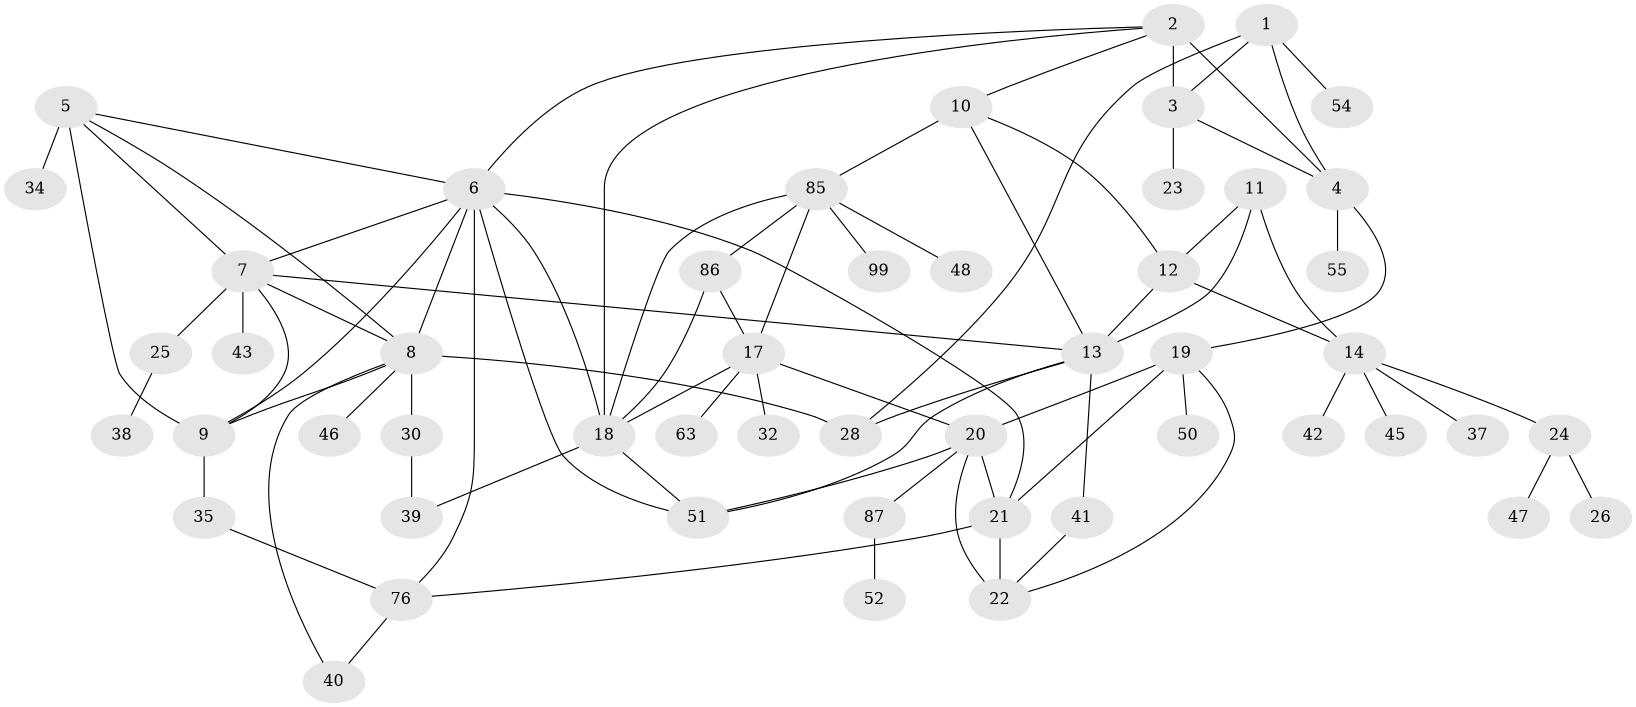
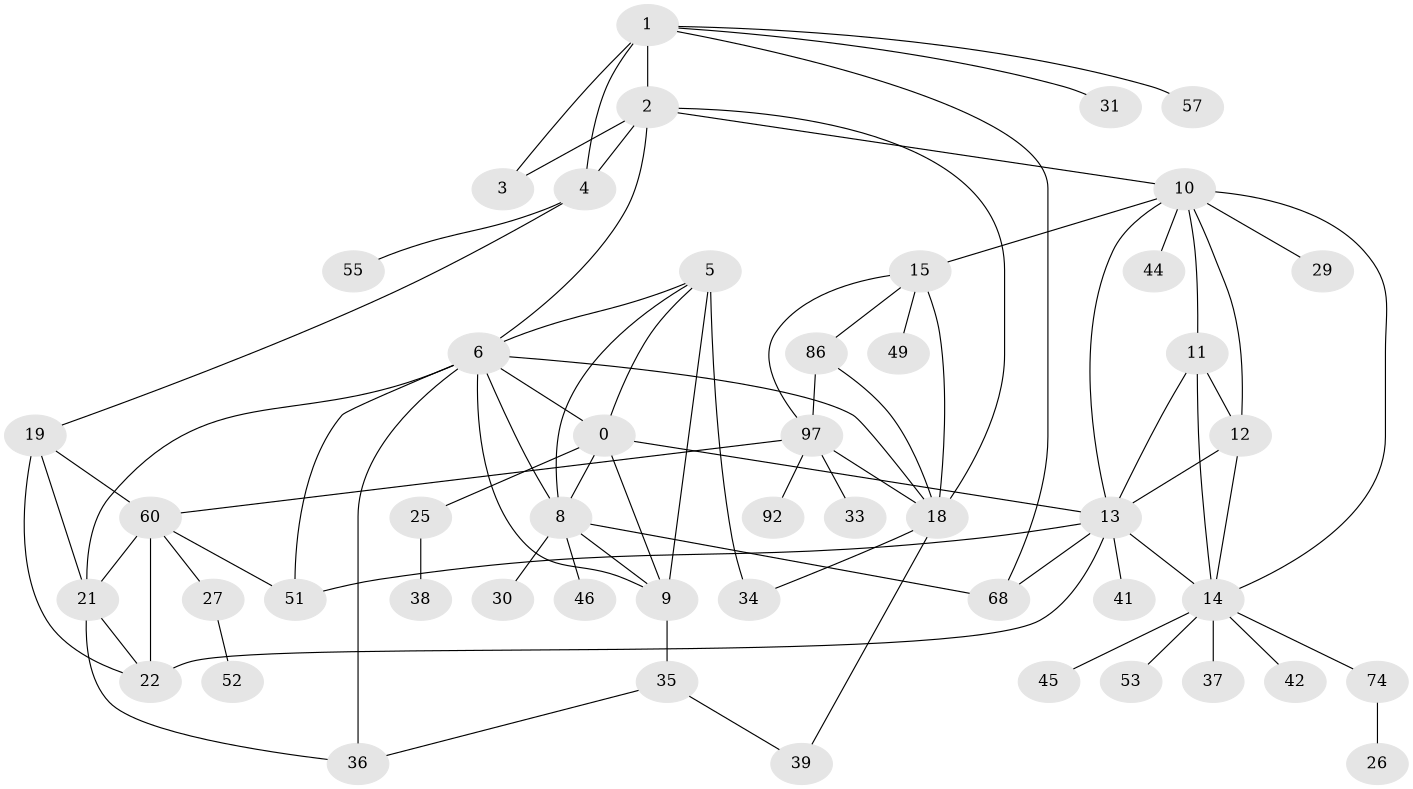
none -> (648, 66)
none -> (1111, 107)
(1342, 107) -> (1193, 107)
(1255, 148) -> none
(816, 189) -> (920, 271)
(1173, 189) -> none
(243, 271) -> (604, 436)
(879, 271) -> (899, 353)
(961, 271) -> none
none -> (1154, 271)
none -> (1197, 271)
none -> (1323, 271)
(243, 353) -> none
(754, 353) -> (812, 436)
none -> (1385, 370)
(686, 436) -> (855, 518)
(769, 436) -> (773, 518)
(851, 436) -> (999, 600)
(976, 436) -> (151, 518)
(1188, 436) -> none
(1560, 436) -> (1377, 682)
(412, 477) -> (734, 723)
(651, 477) -> (845, 560)
(875, 518) -> (213, 600)
(1519, 518) -> none
(1041, 559) -> (660, 649)
none -> (1162, 559)
(401, 600) -> (358, 764)
(334, 682) -> none
none -> (1131, 682)
